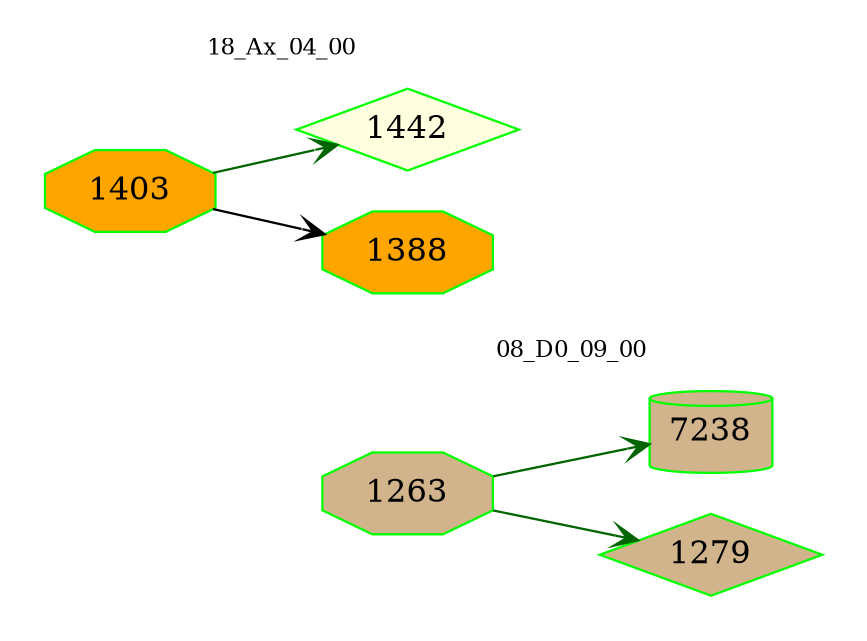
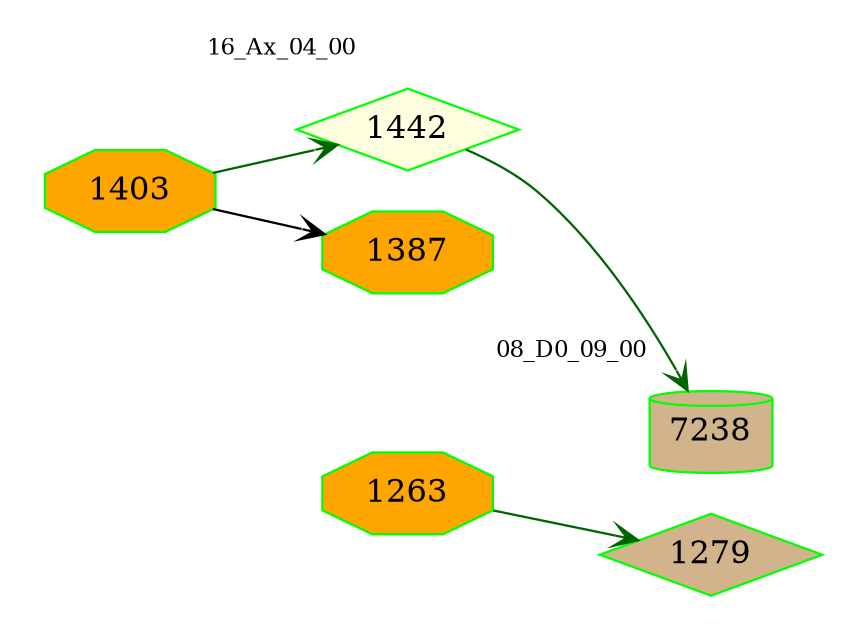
(282, 49) -> (282, 49)
(408, 252) -> (408, 252)
(560, 463) -> (588, 243)
(408, 493) -> (408, 493)
